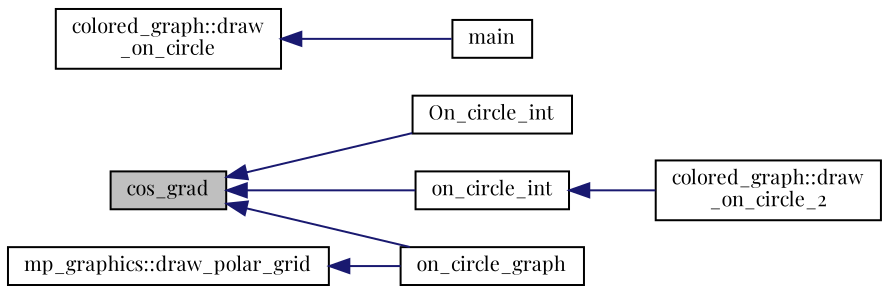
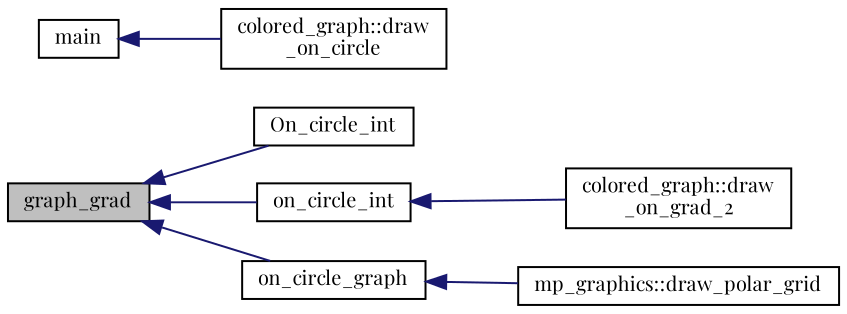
(377, 39) -> (180, 39)
(168, 190) -> (79, 202)
(768, 190) -> (679, 198)
(375, 266) -> (482, 283)
